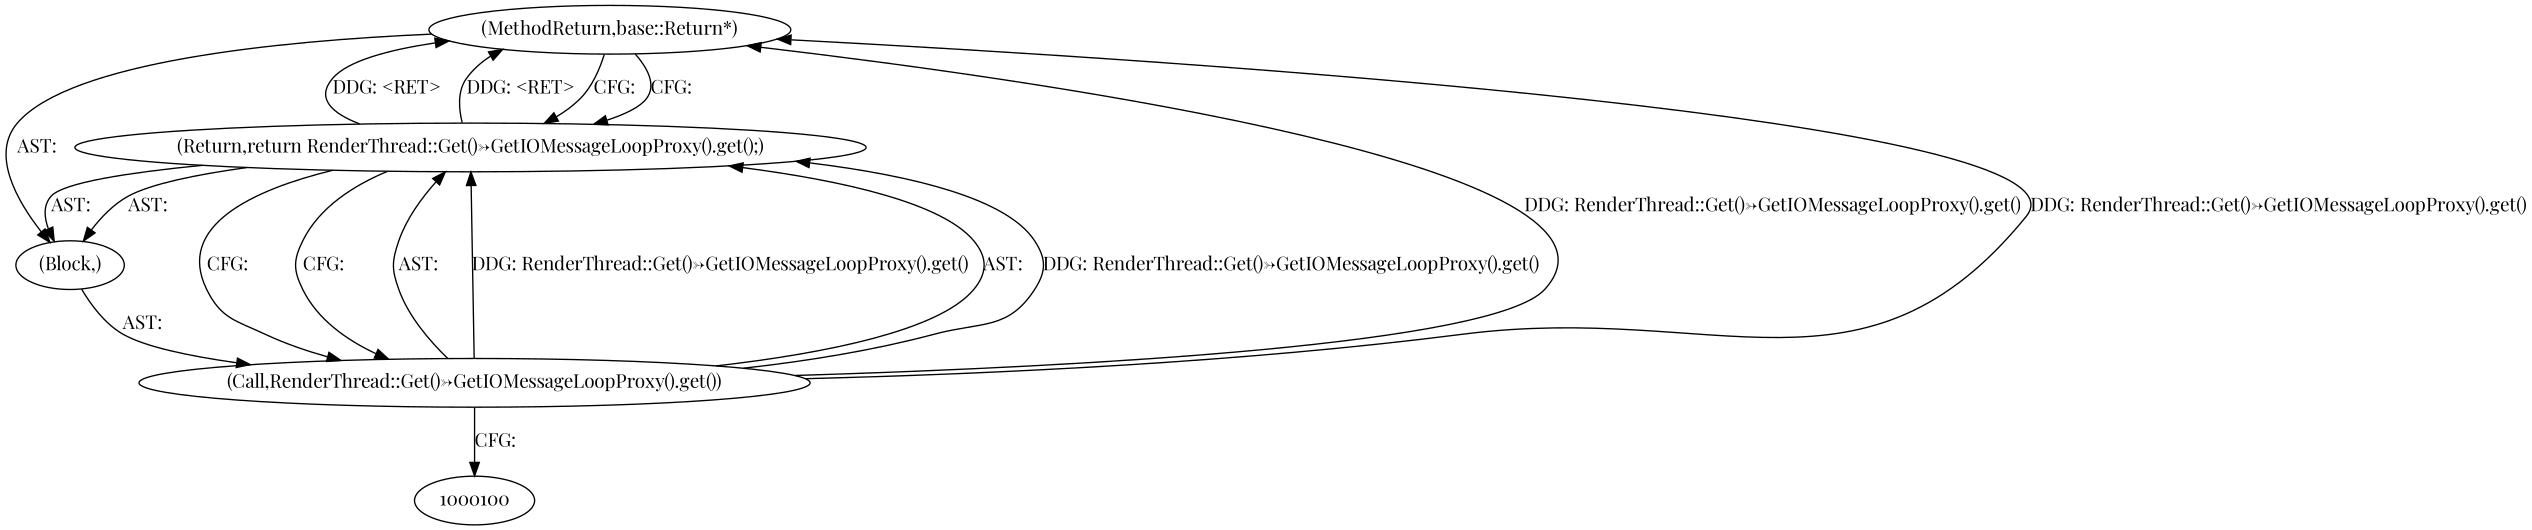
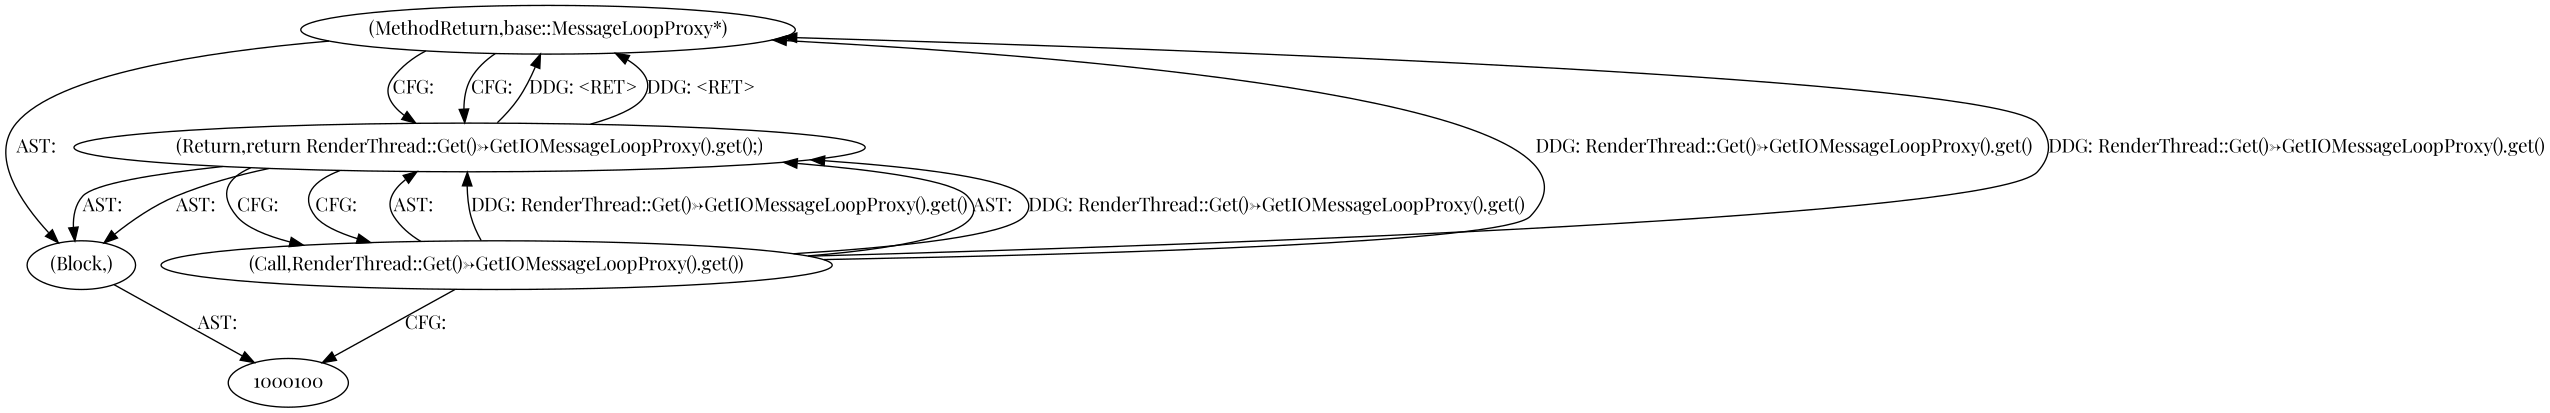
(610, 30) -> (548, 30)
(149, 345) -> (178, 320)
